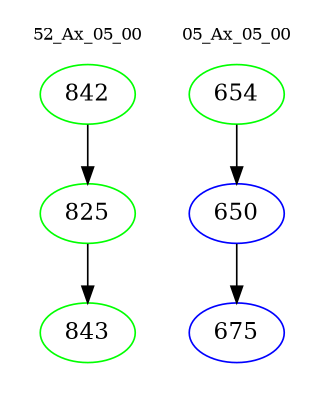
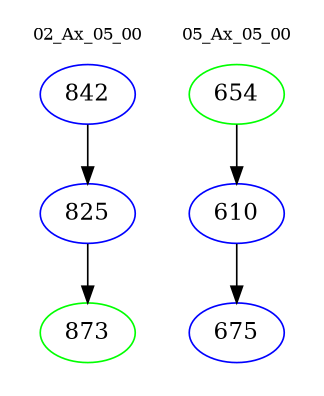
(88, 36) -> (88, 36)
(88, 94) -> (88, 94)
(88, 214) -> (88, 214)
(237, 214) -> (237, 214)
(88, 333) -> (88, 333)
